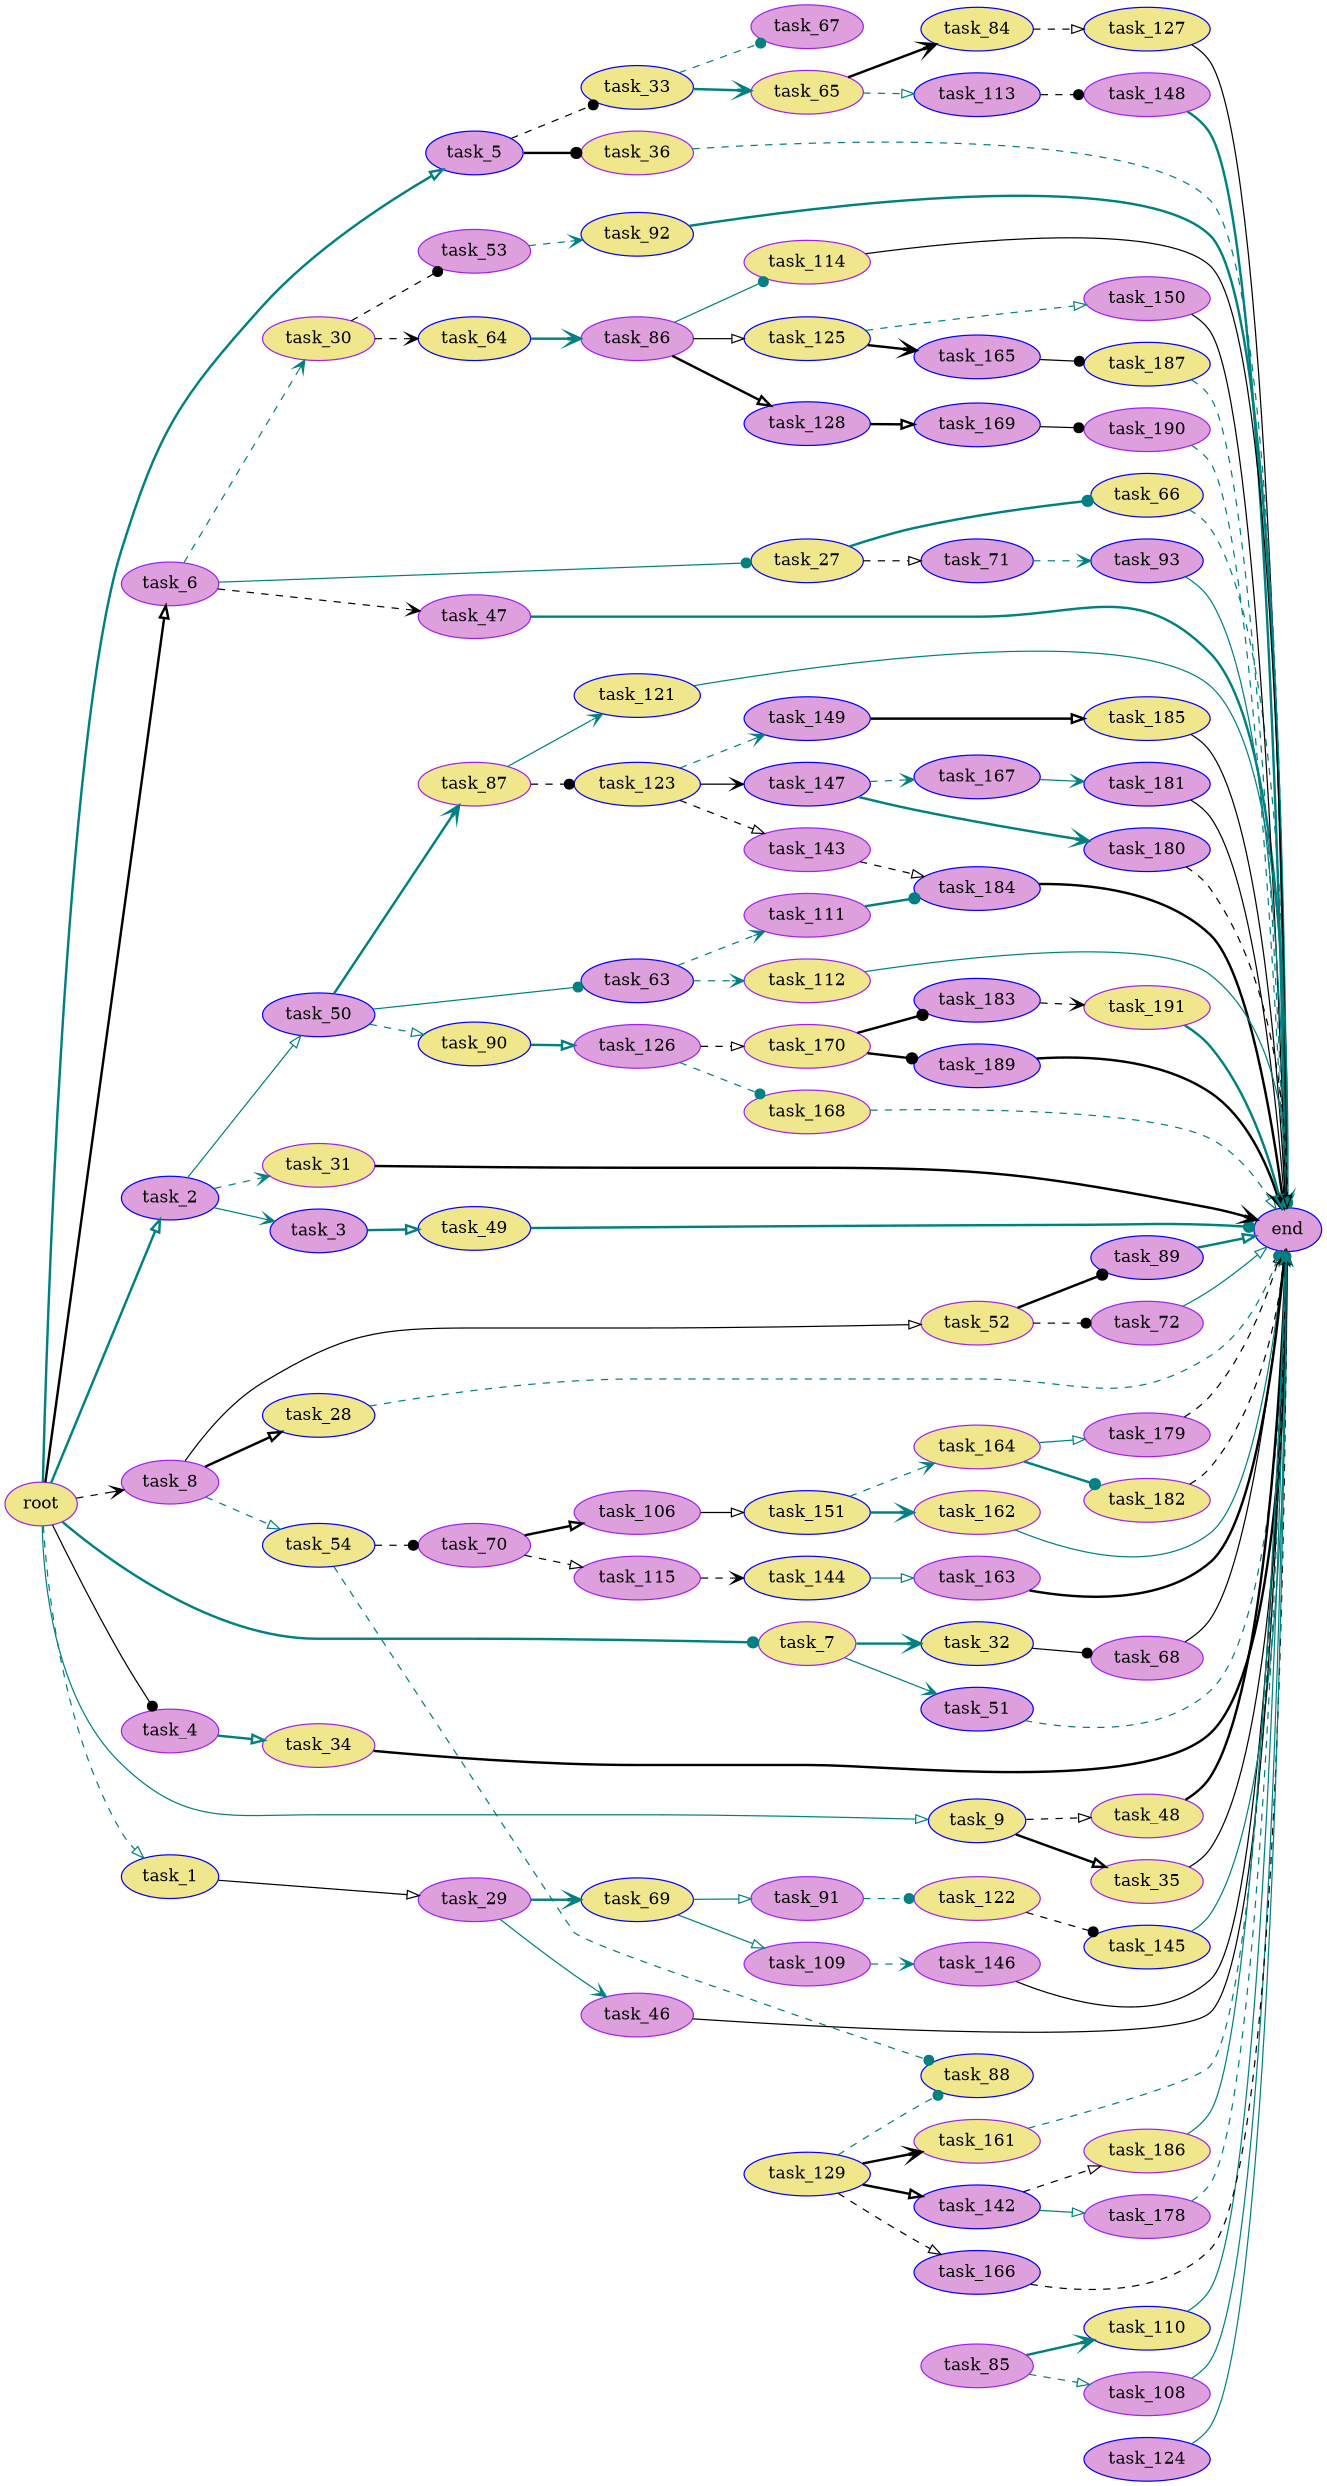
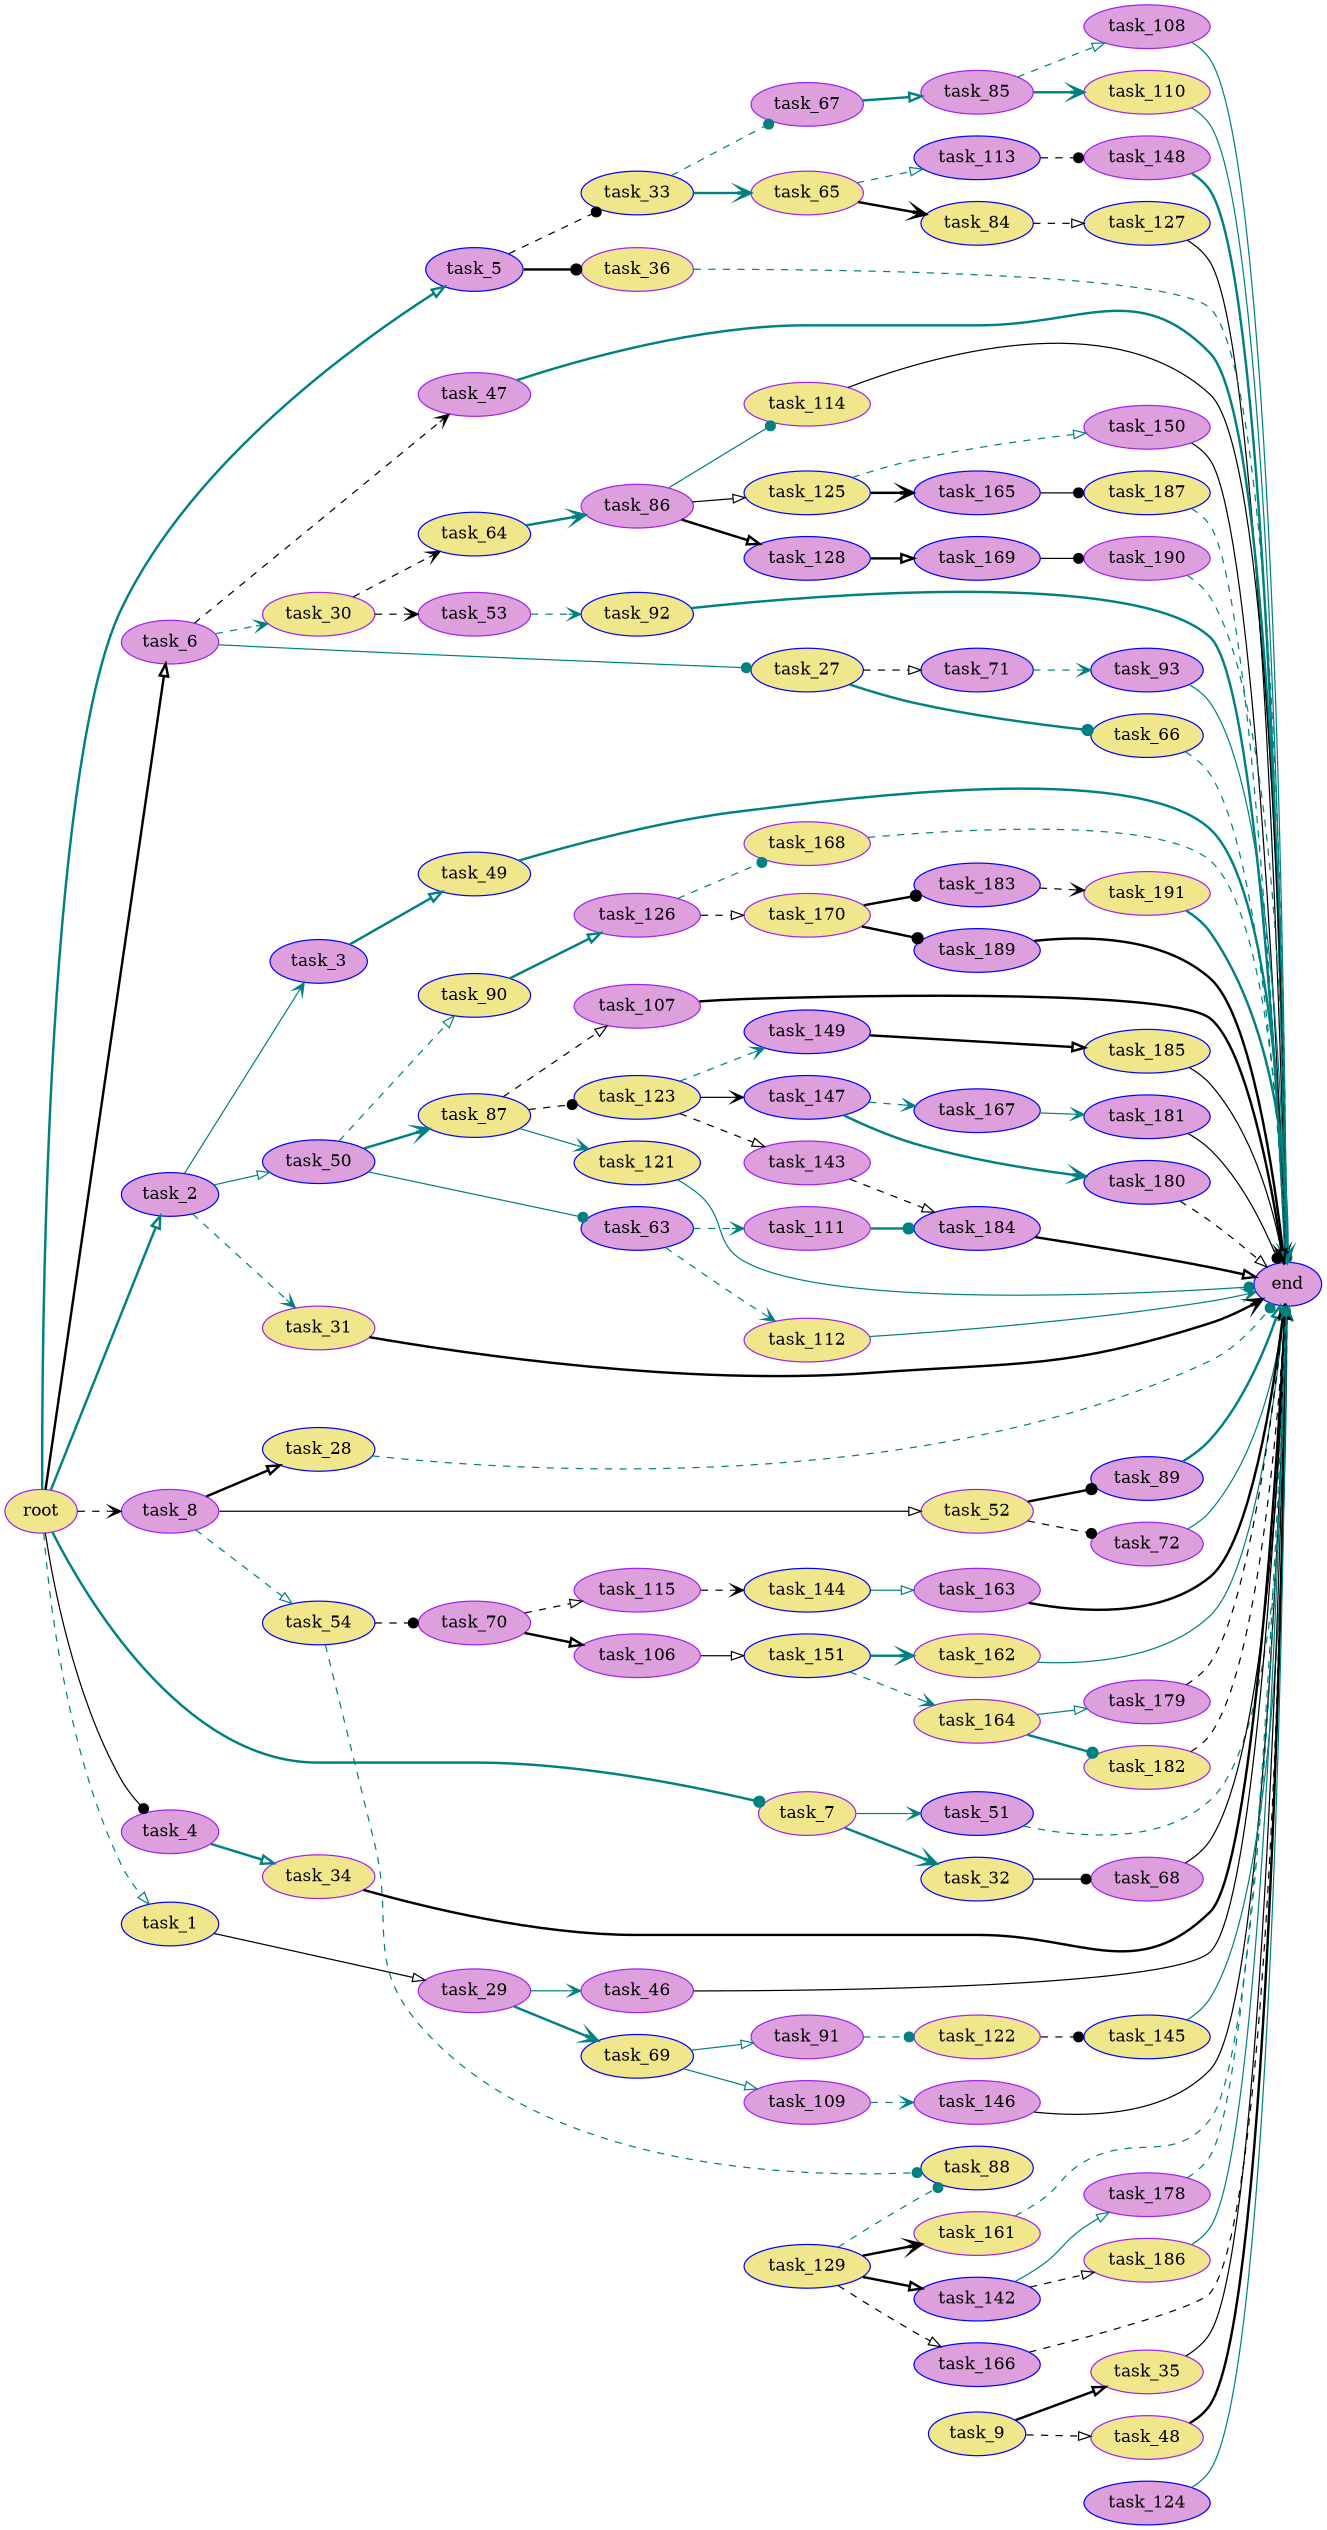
none -> (886, 99)
(392, 297) -> (390, 614)
(474, 784) -> (474, 1116)
none -> (637, 1006)
(383, 1815) -> none
(1147, 2328) -> (1147, 92)
